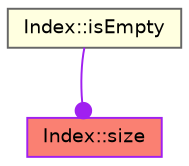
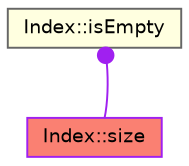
(82, 75) -> (108, 91)
